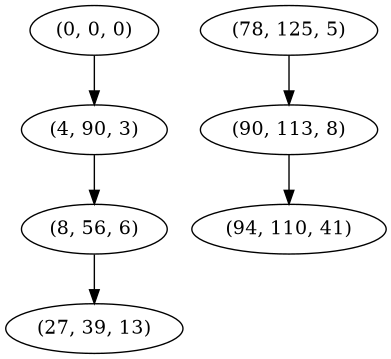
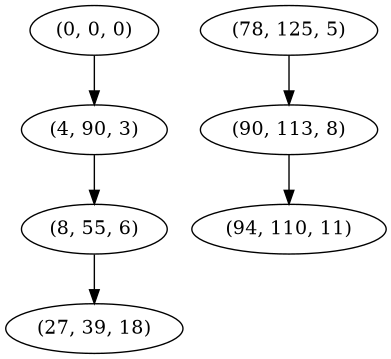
(94, 229) -> (94, 229)
(289, 229) -> (289, 229)
(94, 329) -> (94, 329)
